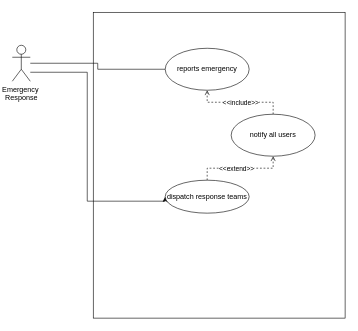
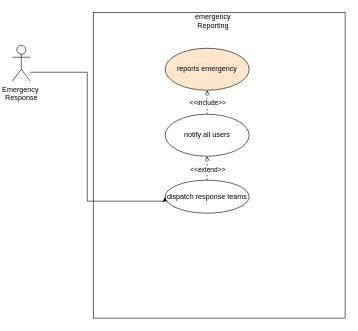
none -> (213, 21)
(98, 66) -> none
(207, 69) -> (207, 69)
(273, 135) -> (207, 135)
